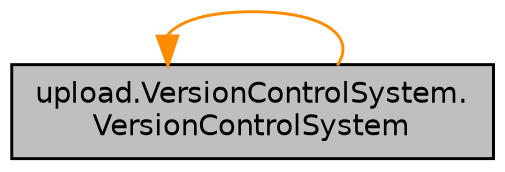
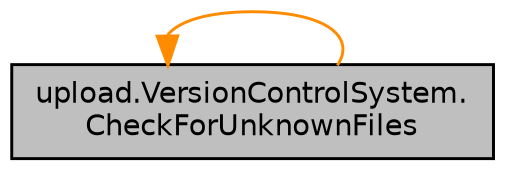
(253, 112) -> (253, 112)
